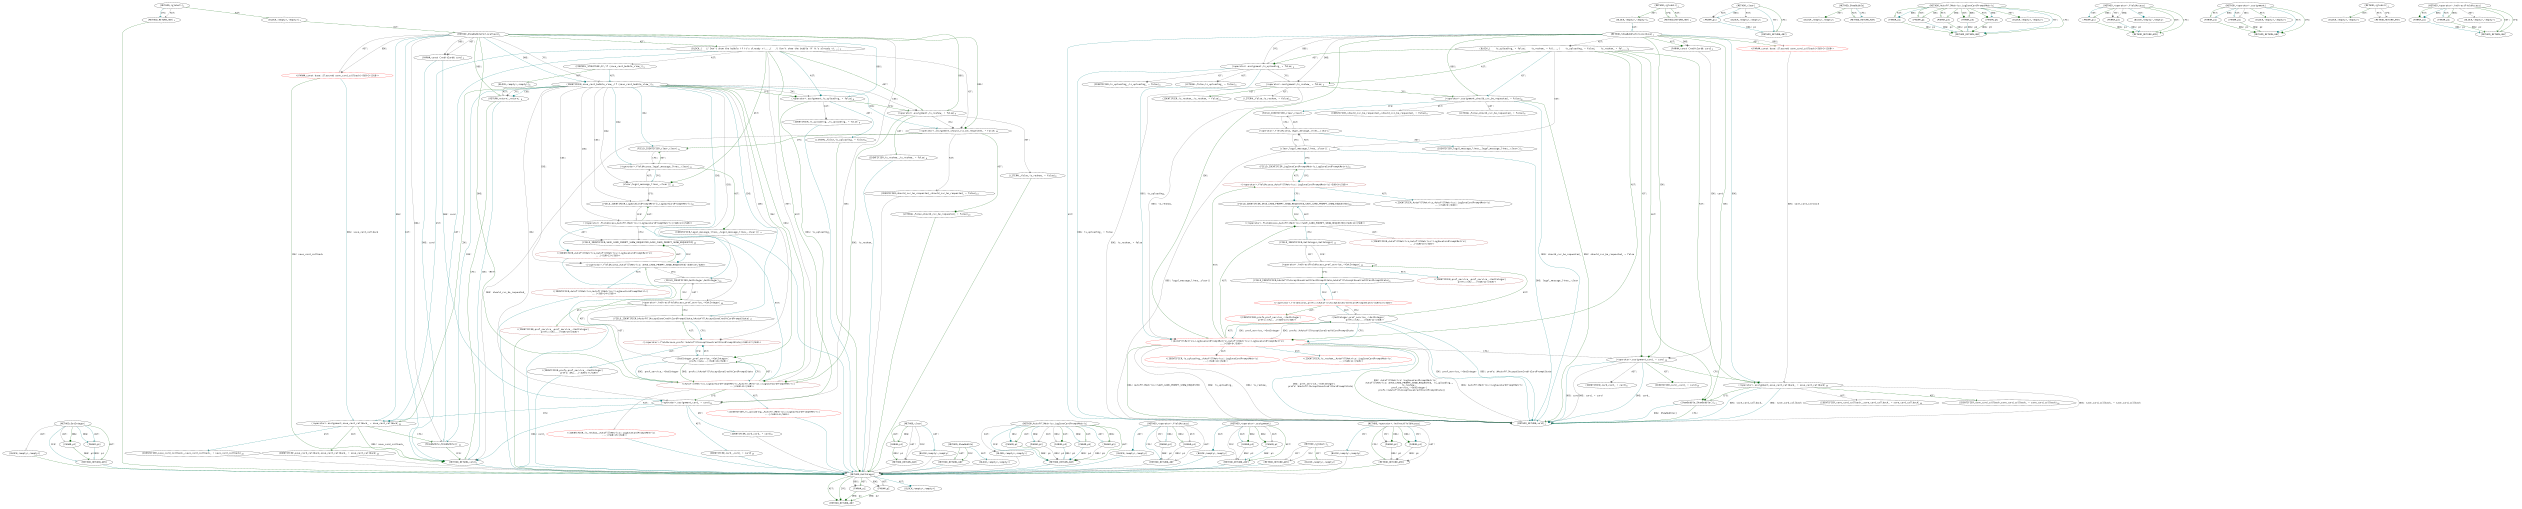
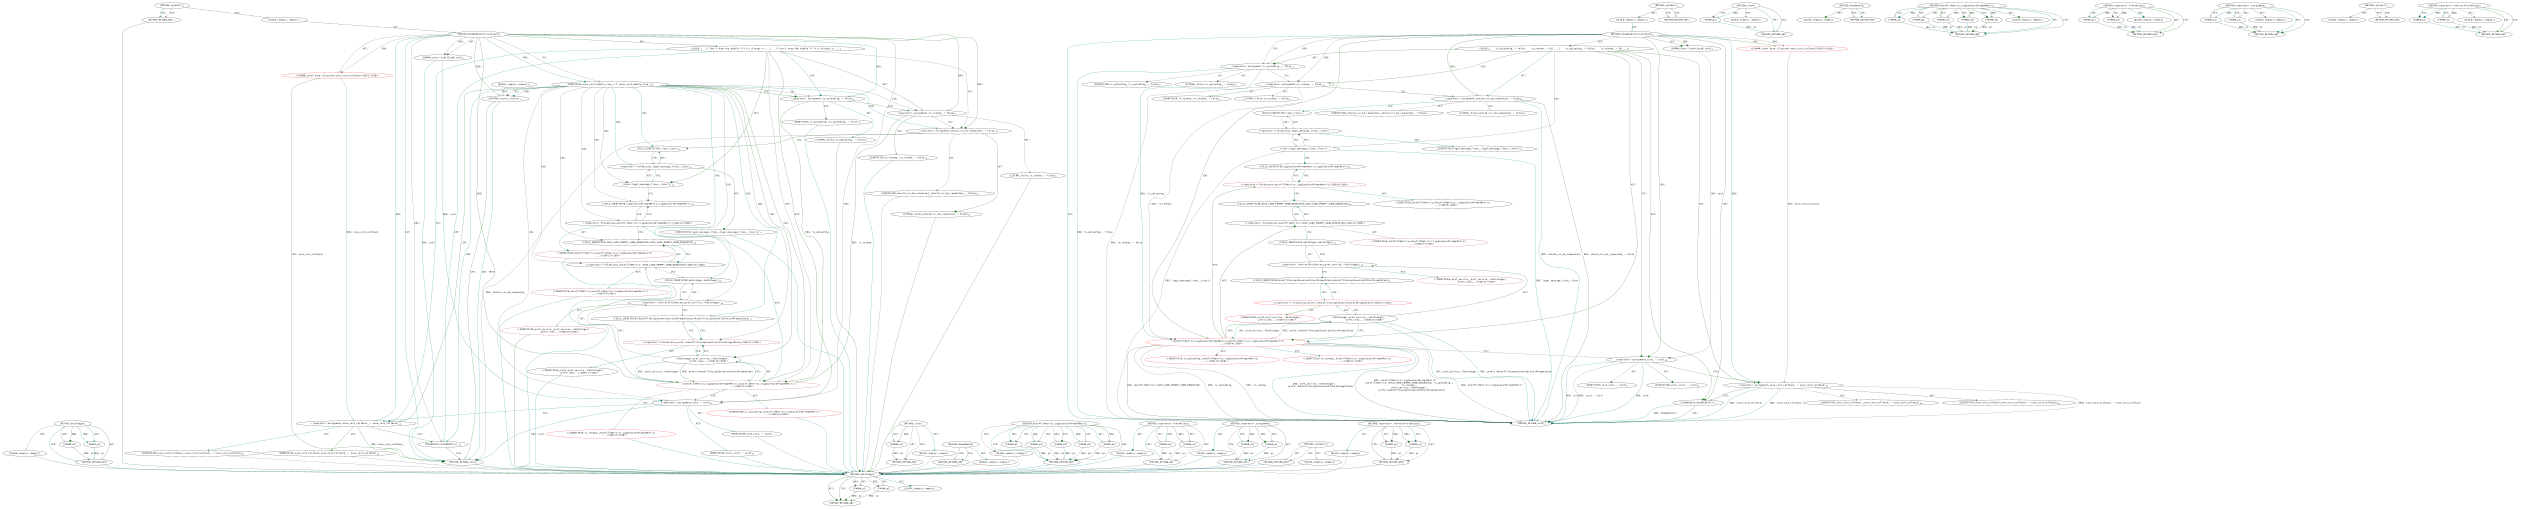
(610, 67) -> none
